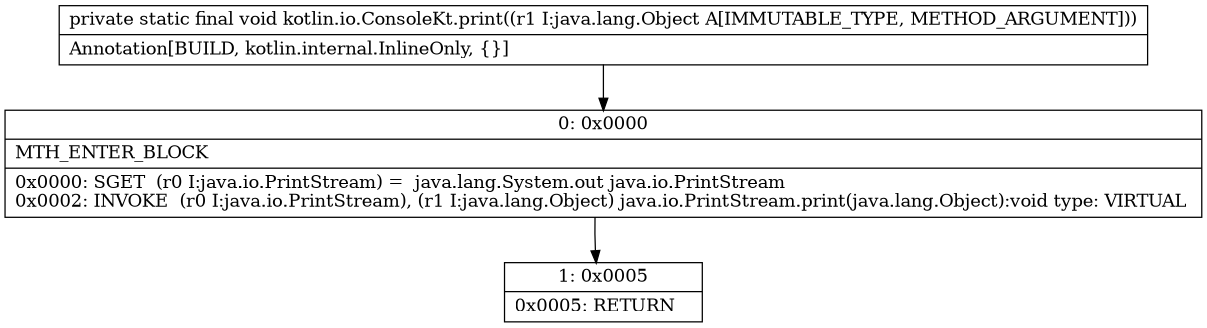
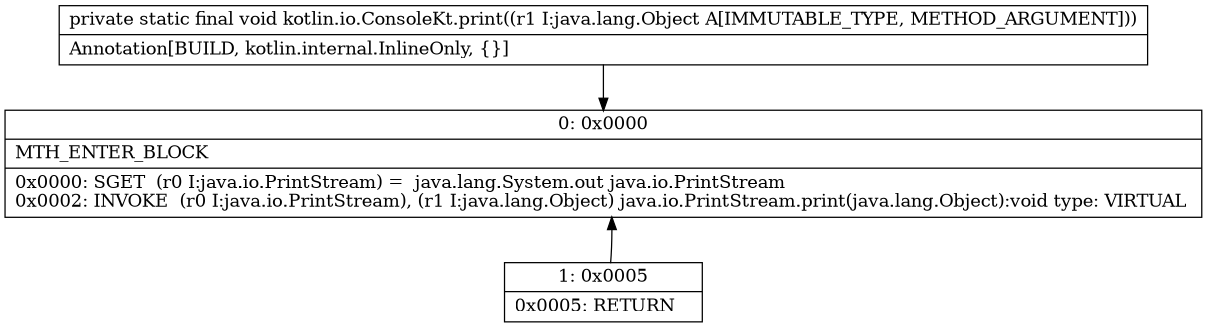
(595, 234) -> (612, 247)
